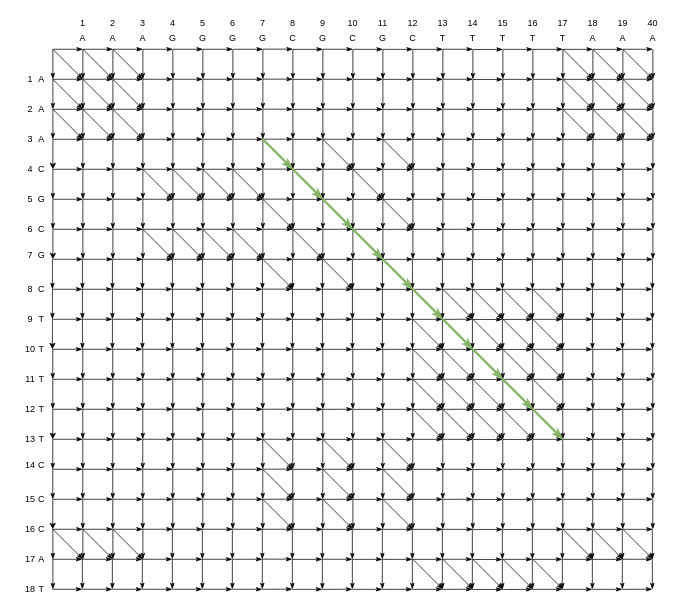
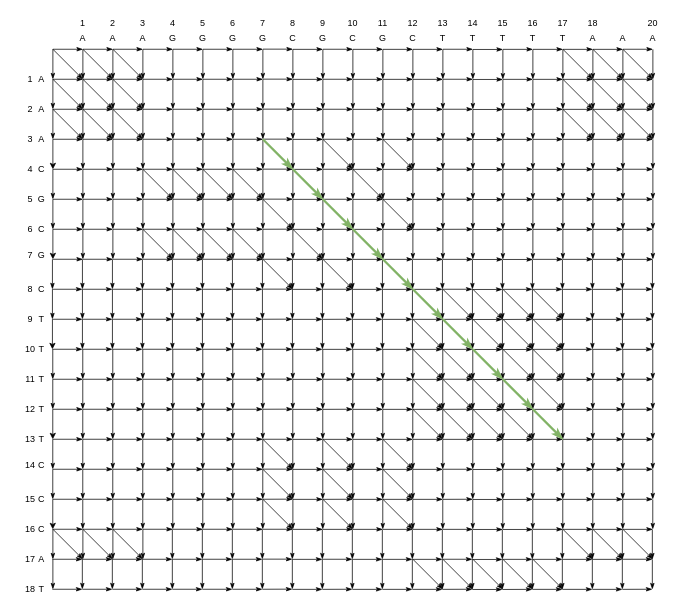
(623, 23) -> none
(653, 23) -> (653, 23)
